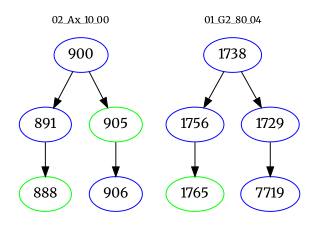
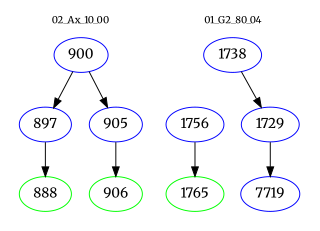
(216, 85) -> none
(45, 125) -> (45, 125)
(116, 125) -> (116, 125)
(116, 194) -> (116, 194)
